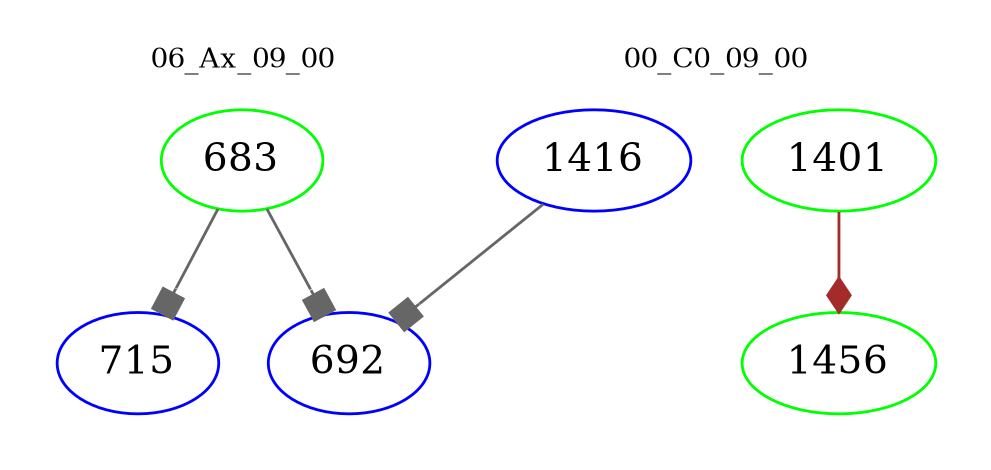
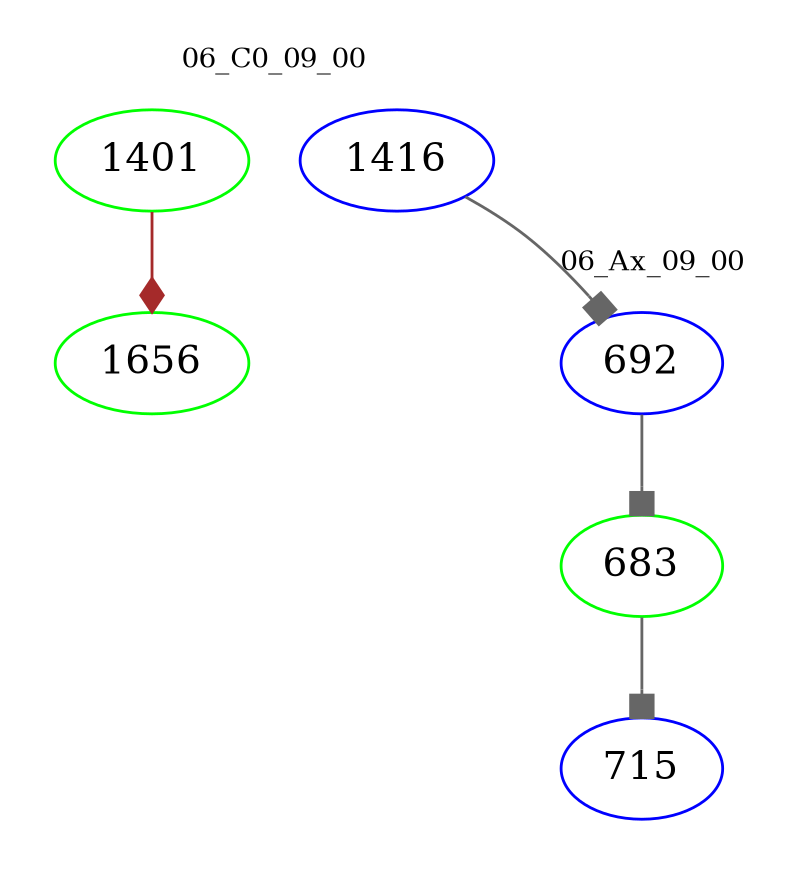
(716, 61) -> (274, 61)
(289, 249) -> (642, 451)
(839, 363) -> (152, 363)
